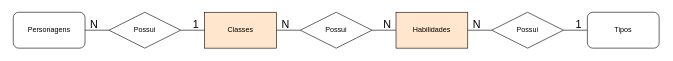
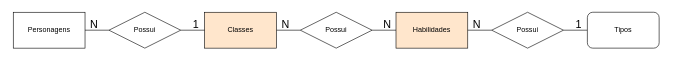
(48, 30) -> (48, 30)
